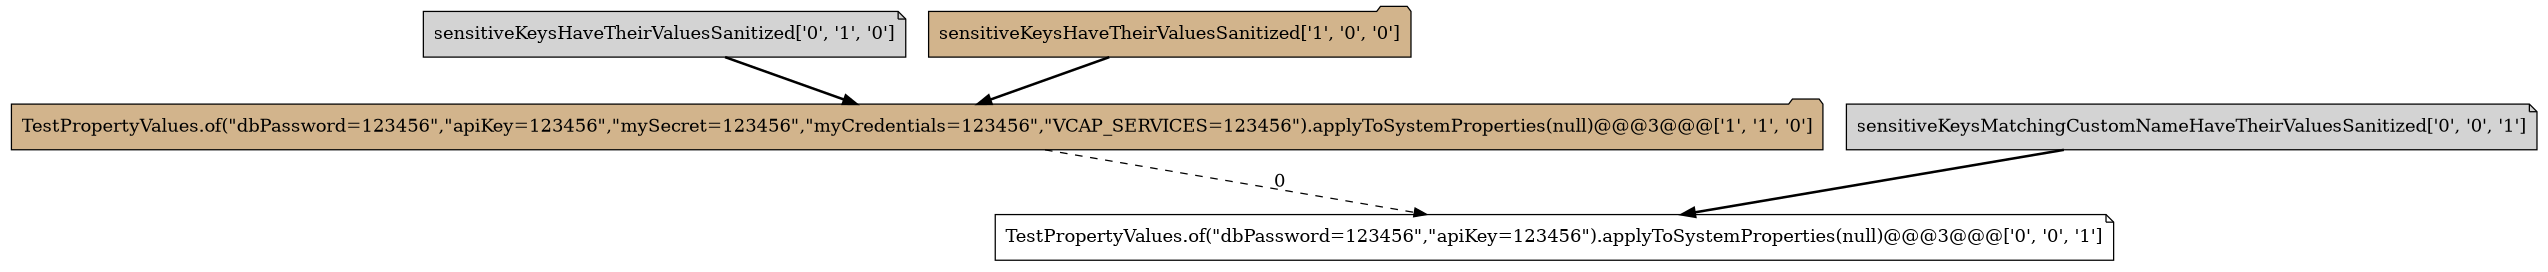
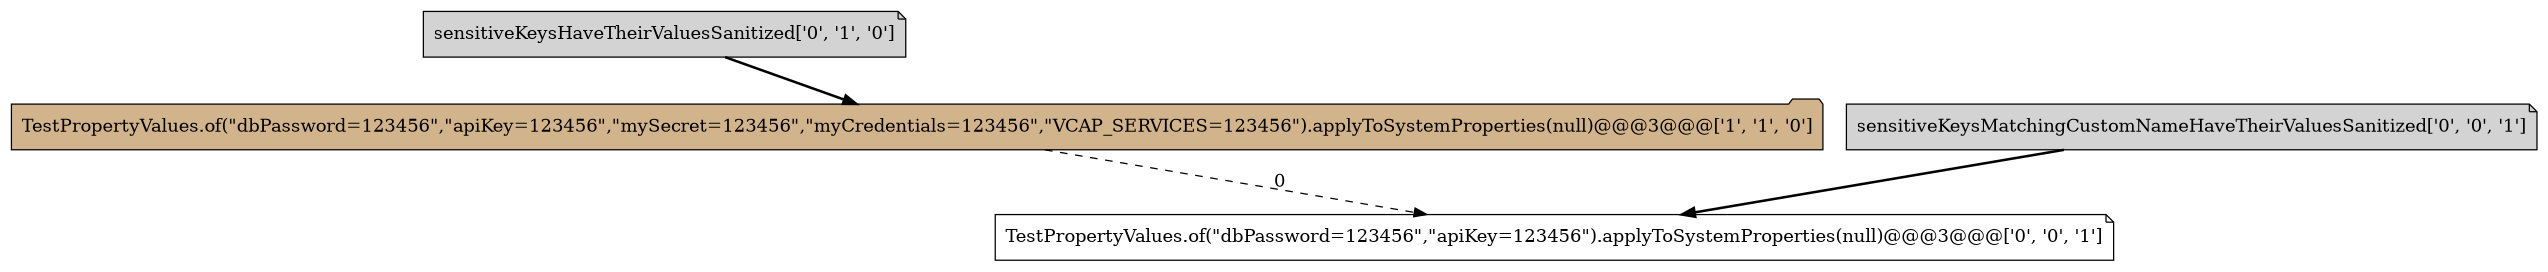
(1170, 34) -> none
